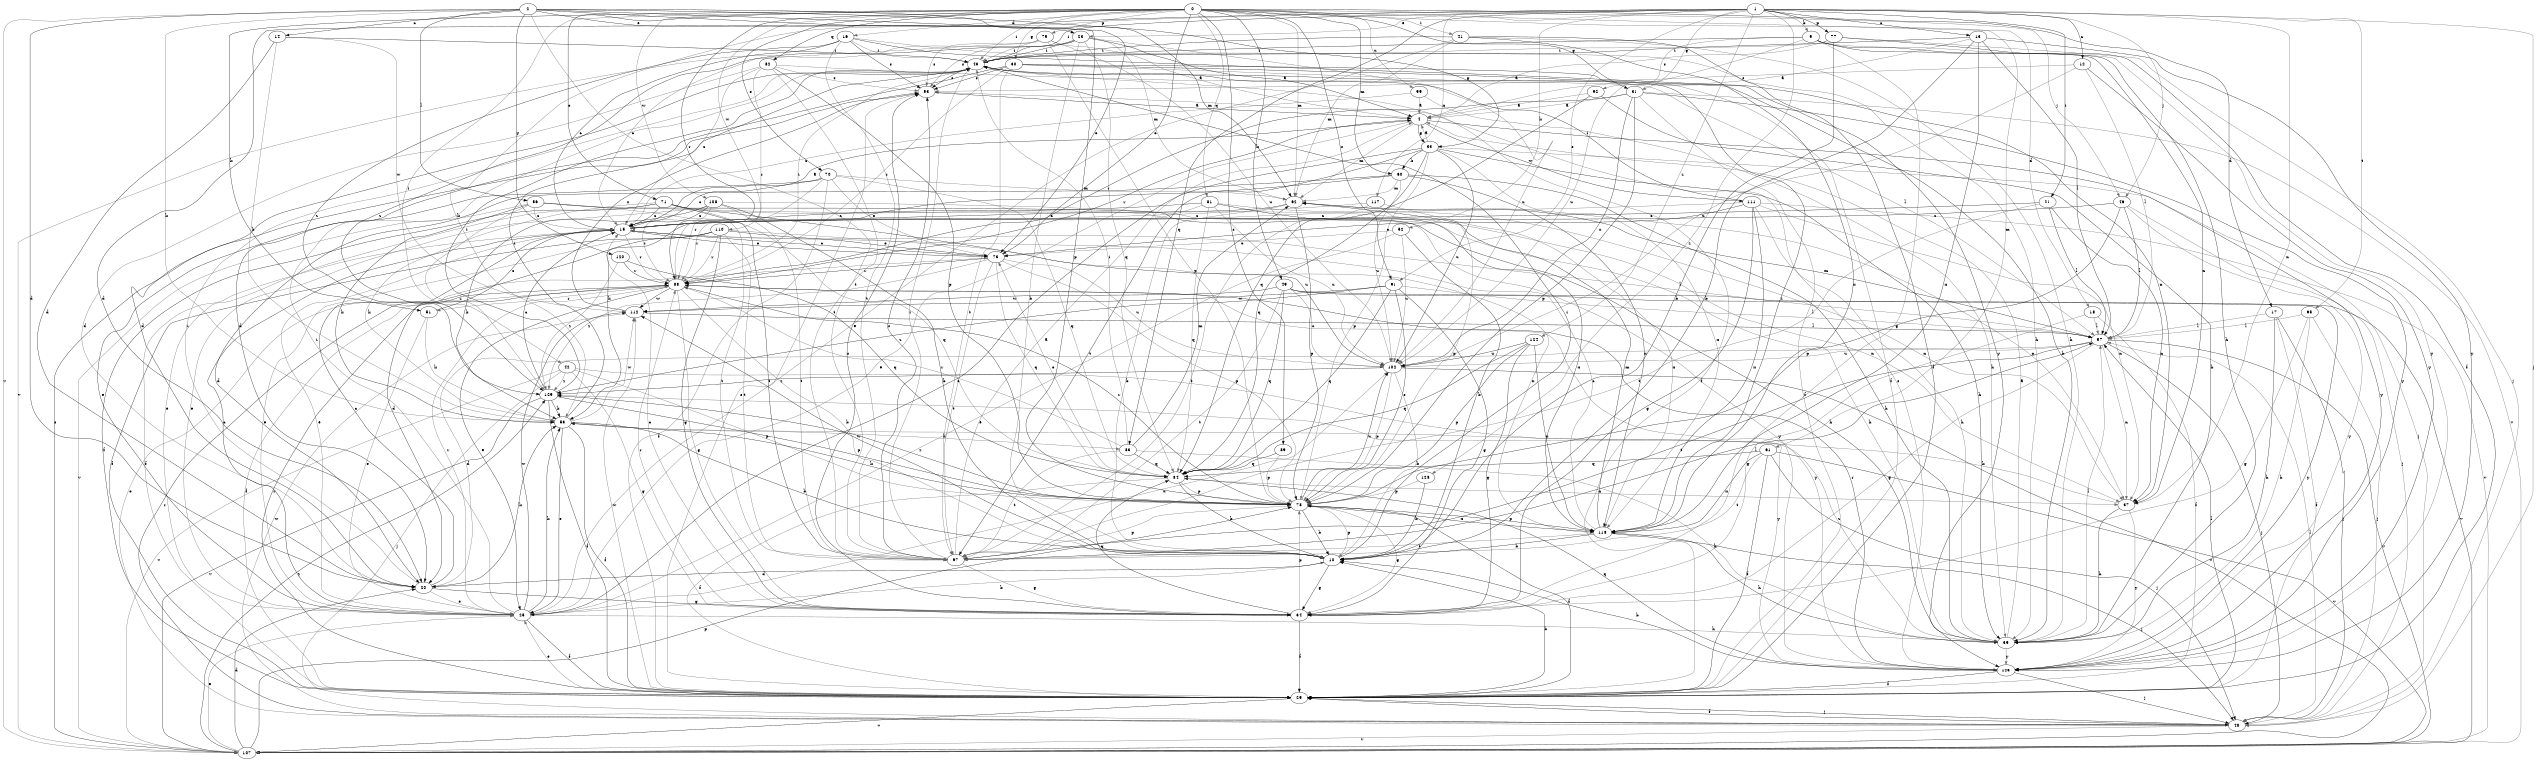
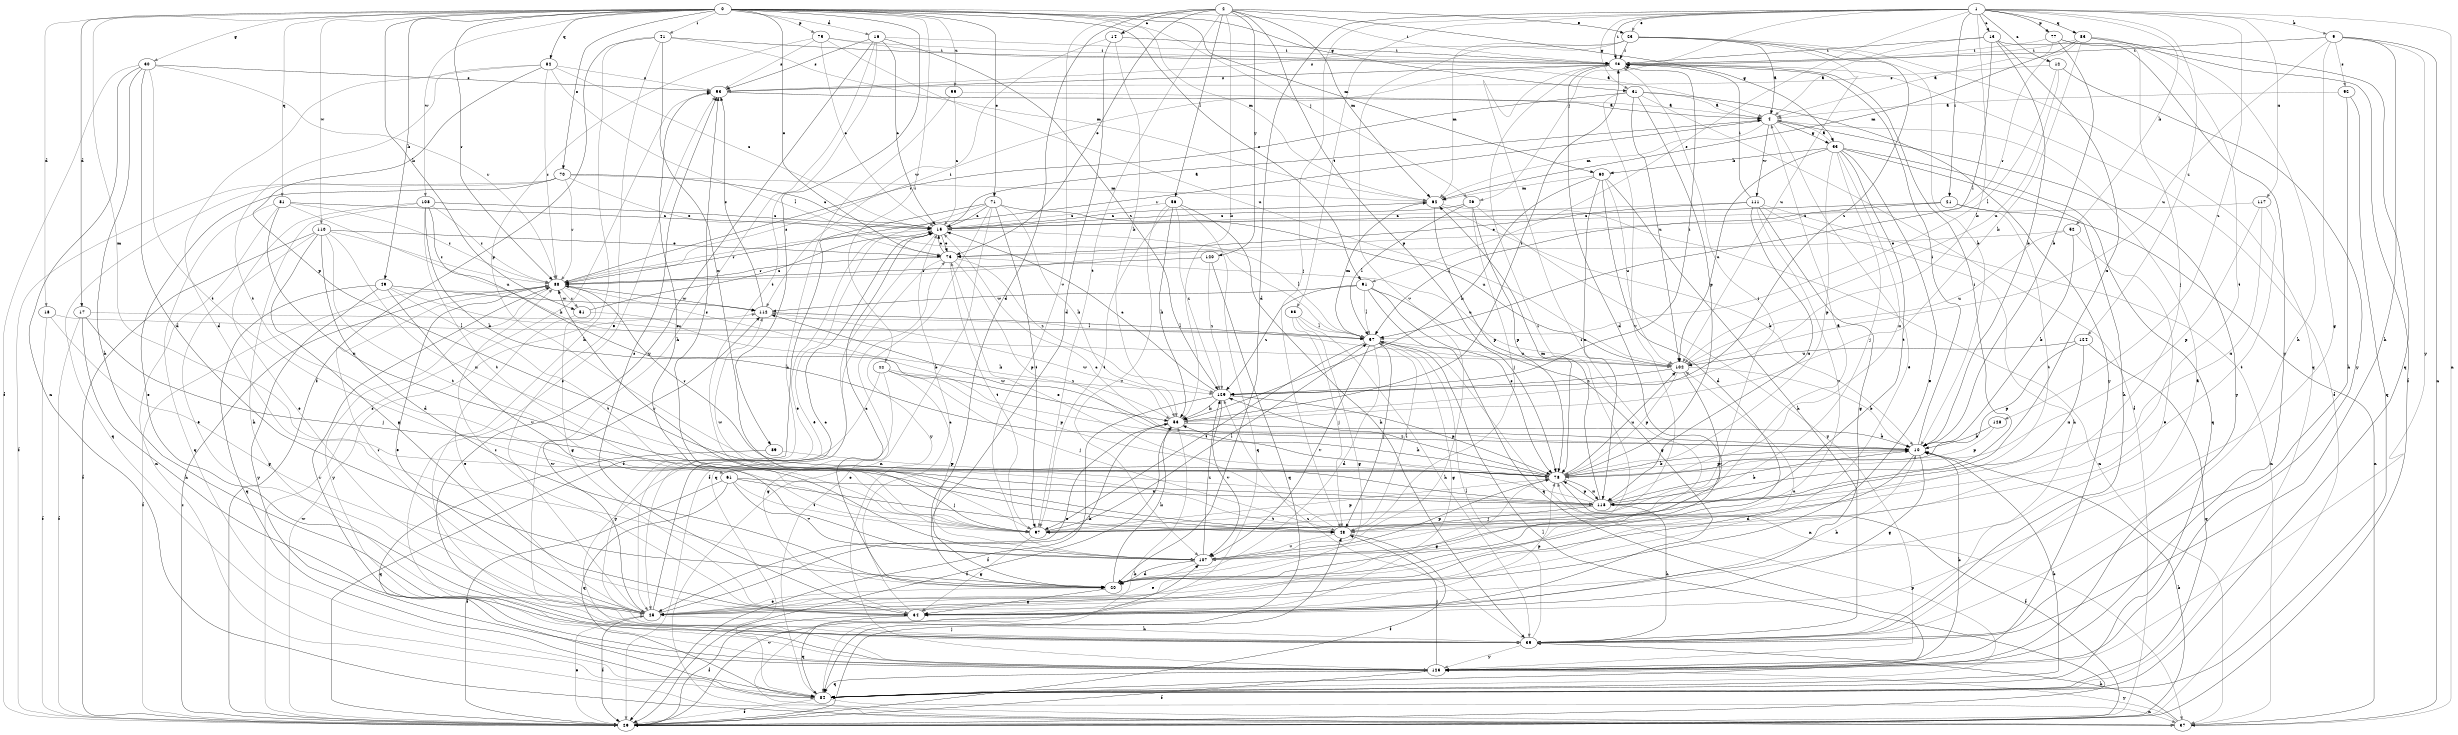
(871, 435) -> (1773, 374)
(1491, 556) -> none
